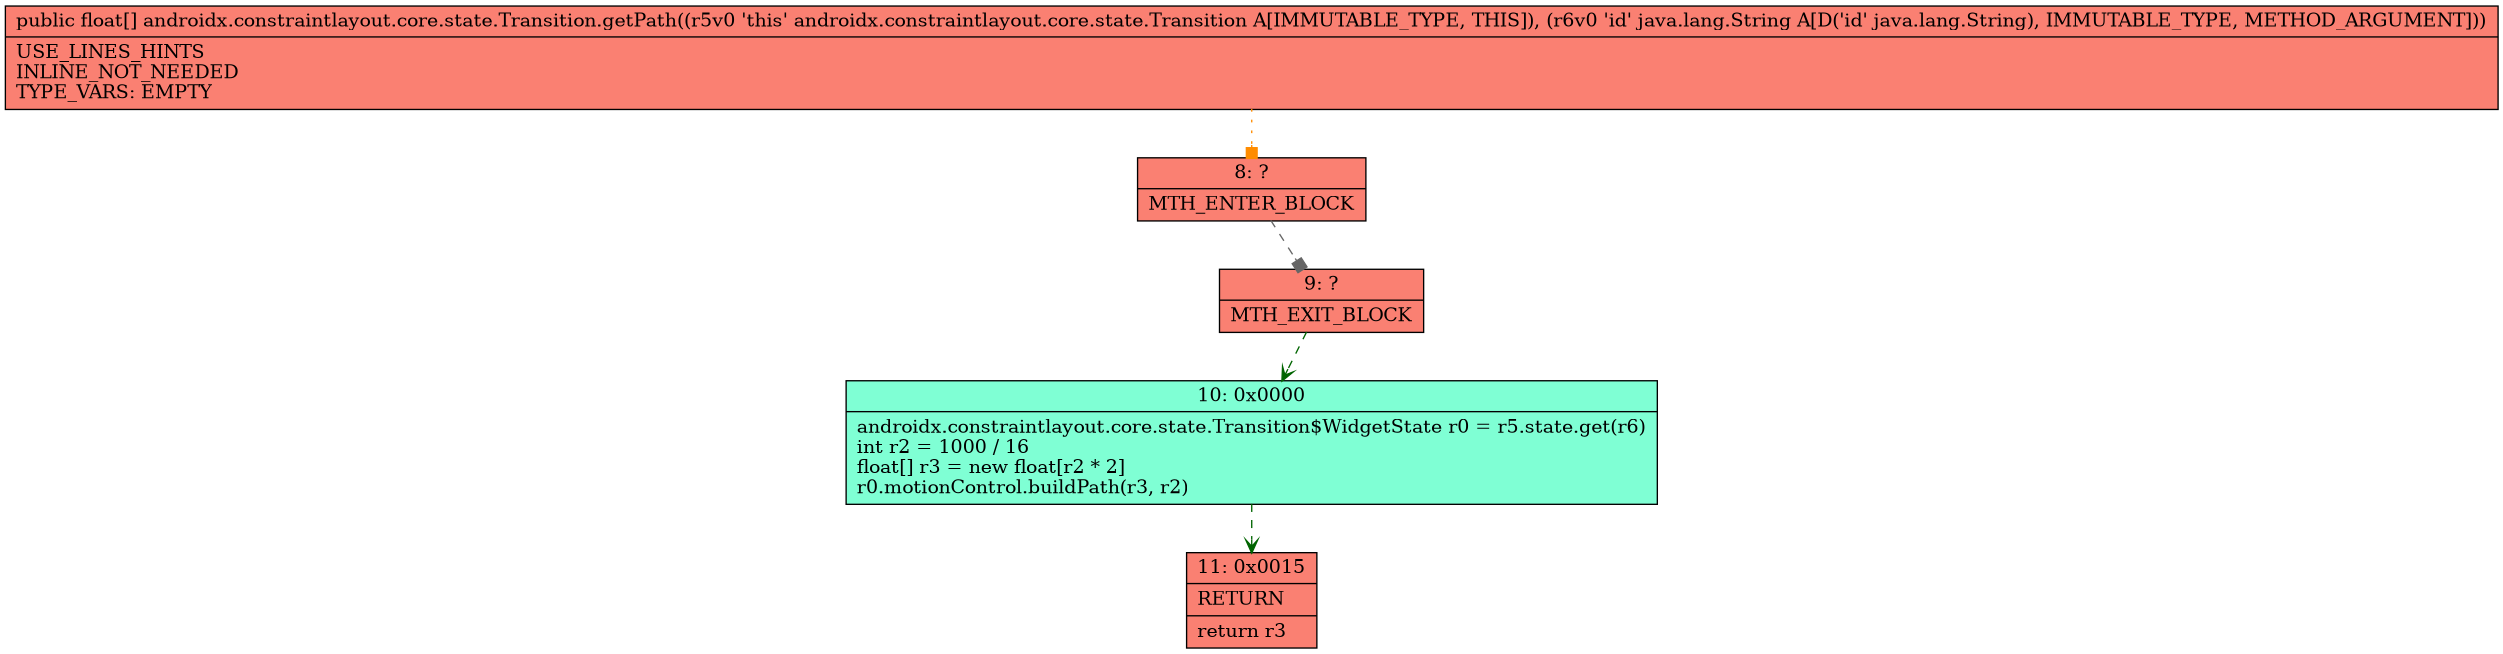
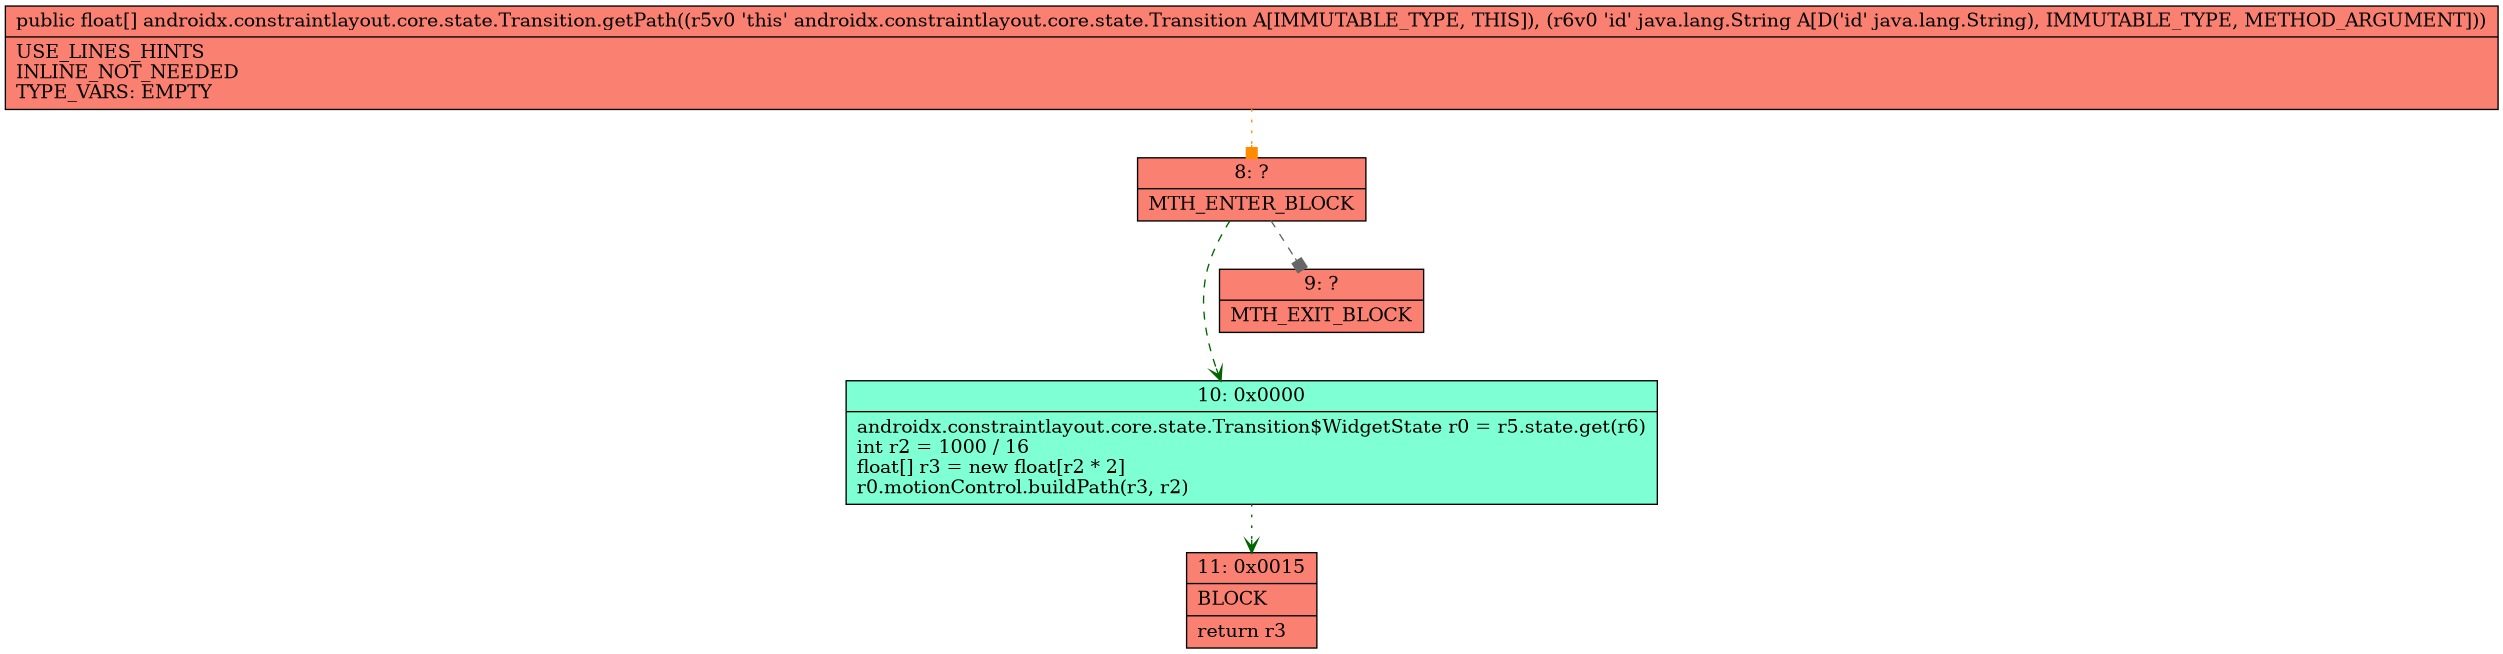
(1297, 351) -> (1204, 292)
(1252, 522) -> (1252, 522)
(1241, 599) -> (1232, 599)
